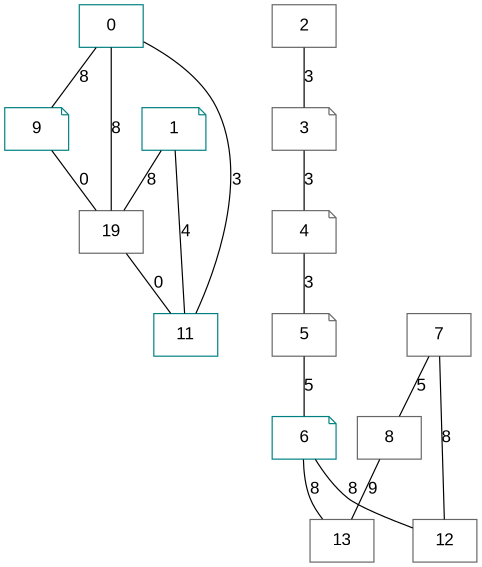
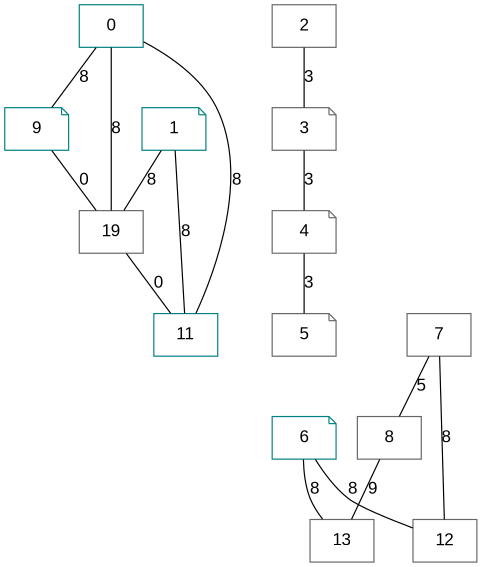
(237, 180) -> (237, 180)
(186, 232) -> (186, 232)
(304, 386) -> none
